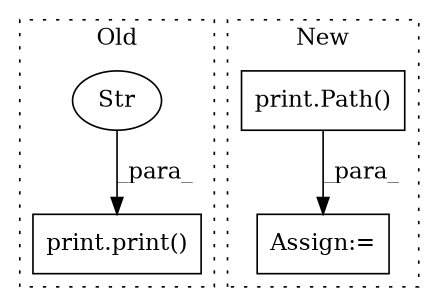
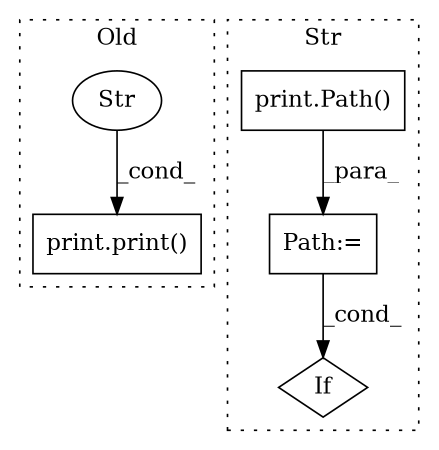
(323, 39) -> (323, 39)
(155, 172) -> (157, 172)
(323, 244) -> (323, 244)
none -> (323, 387)
